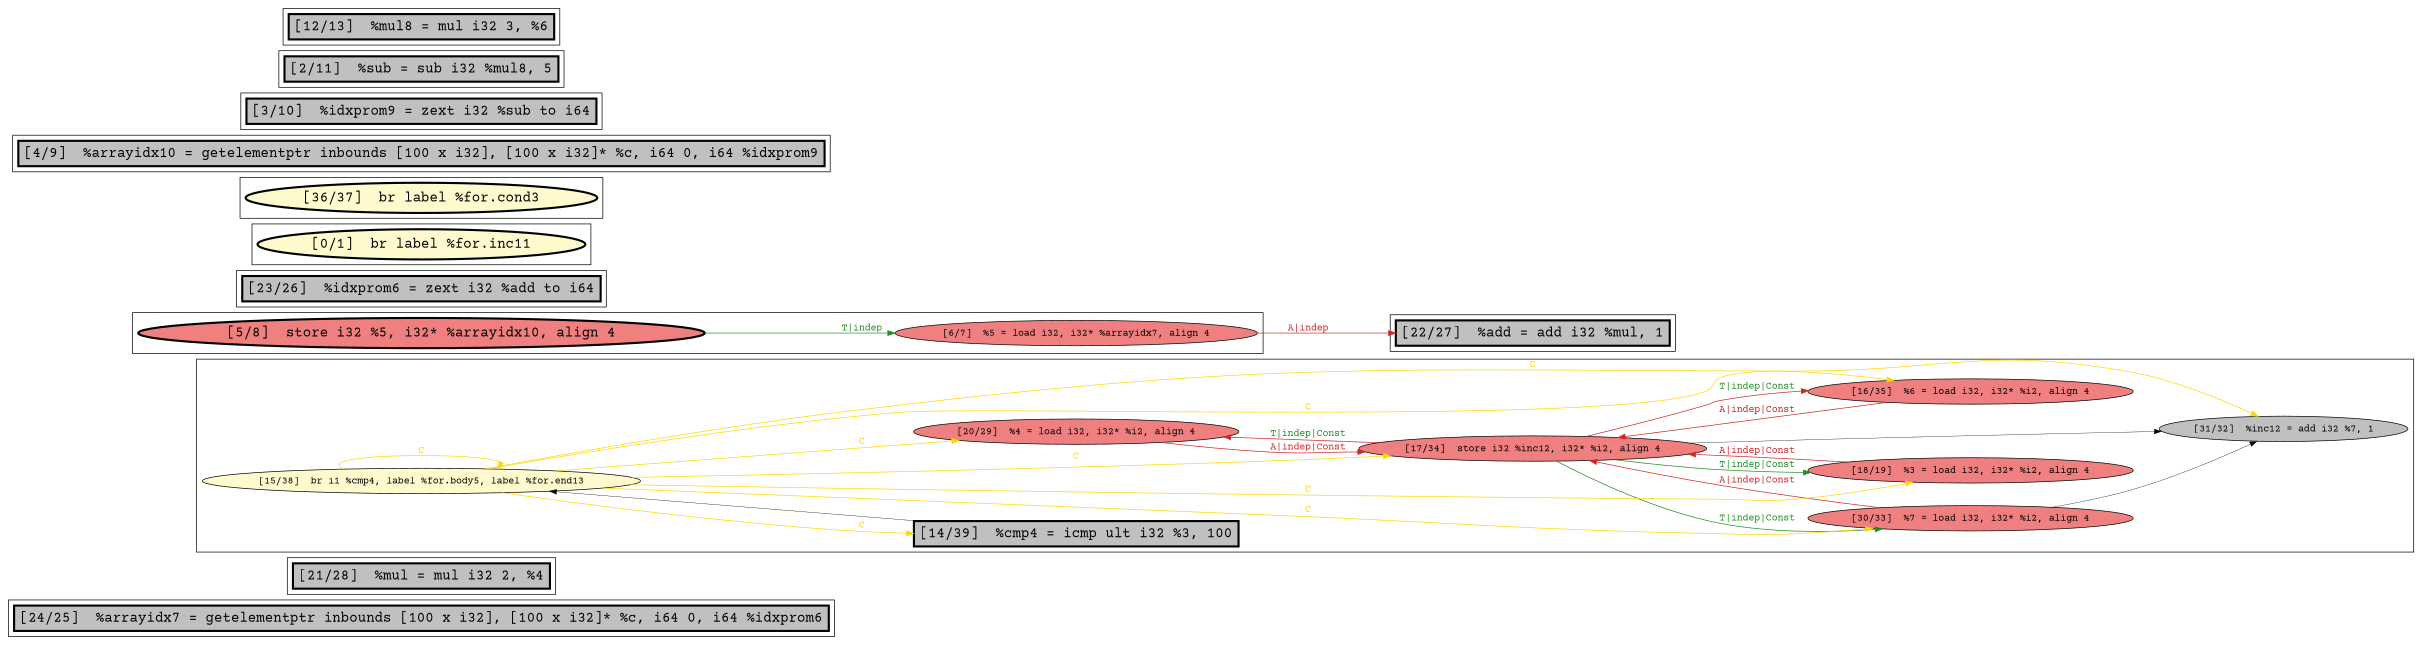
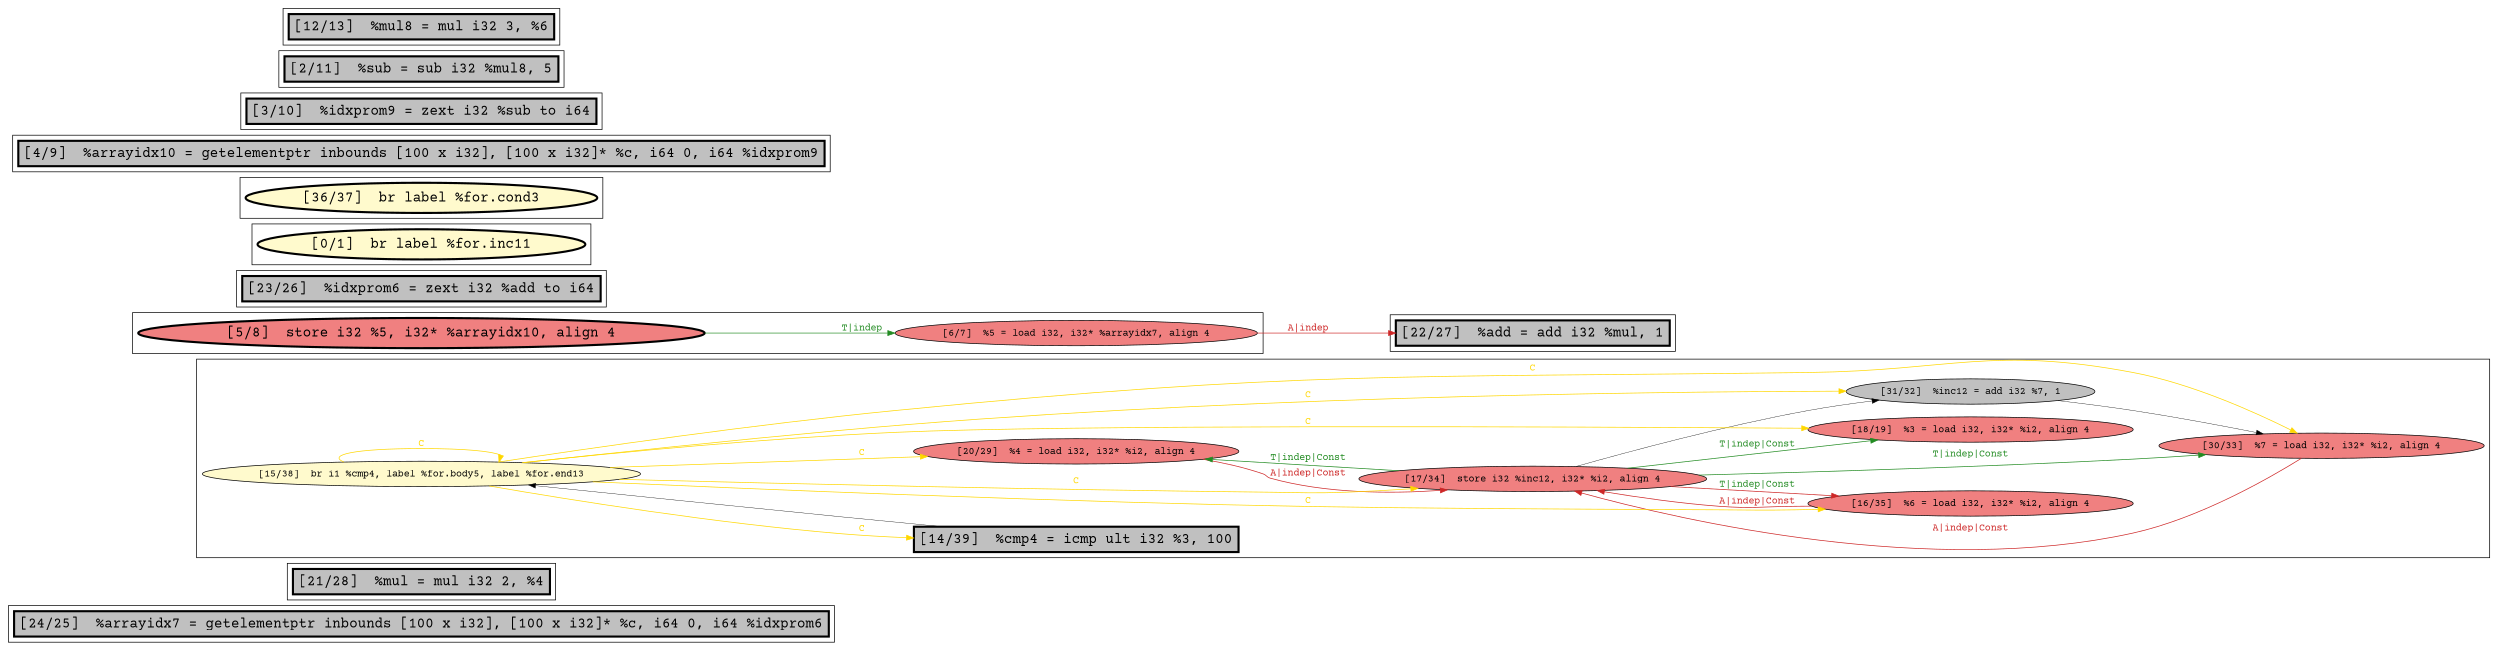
(1305, 440) -> (1306, 465)
(1772, 458) -> none
(2153, 483) -> (2157, 414)
